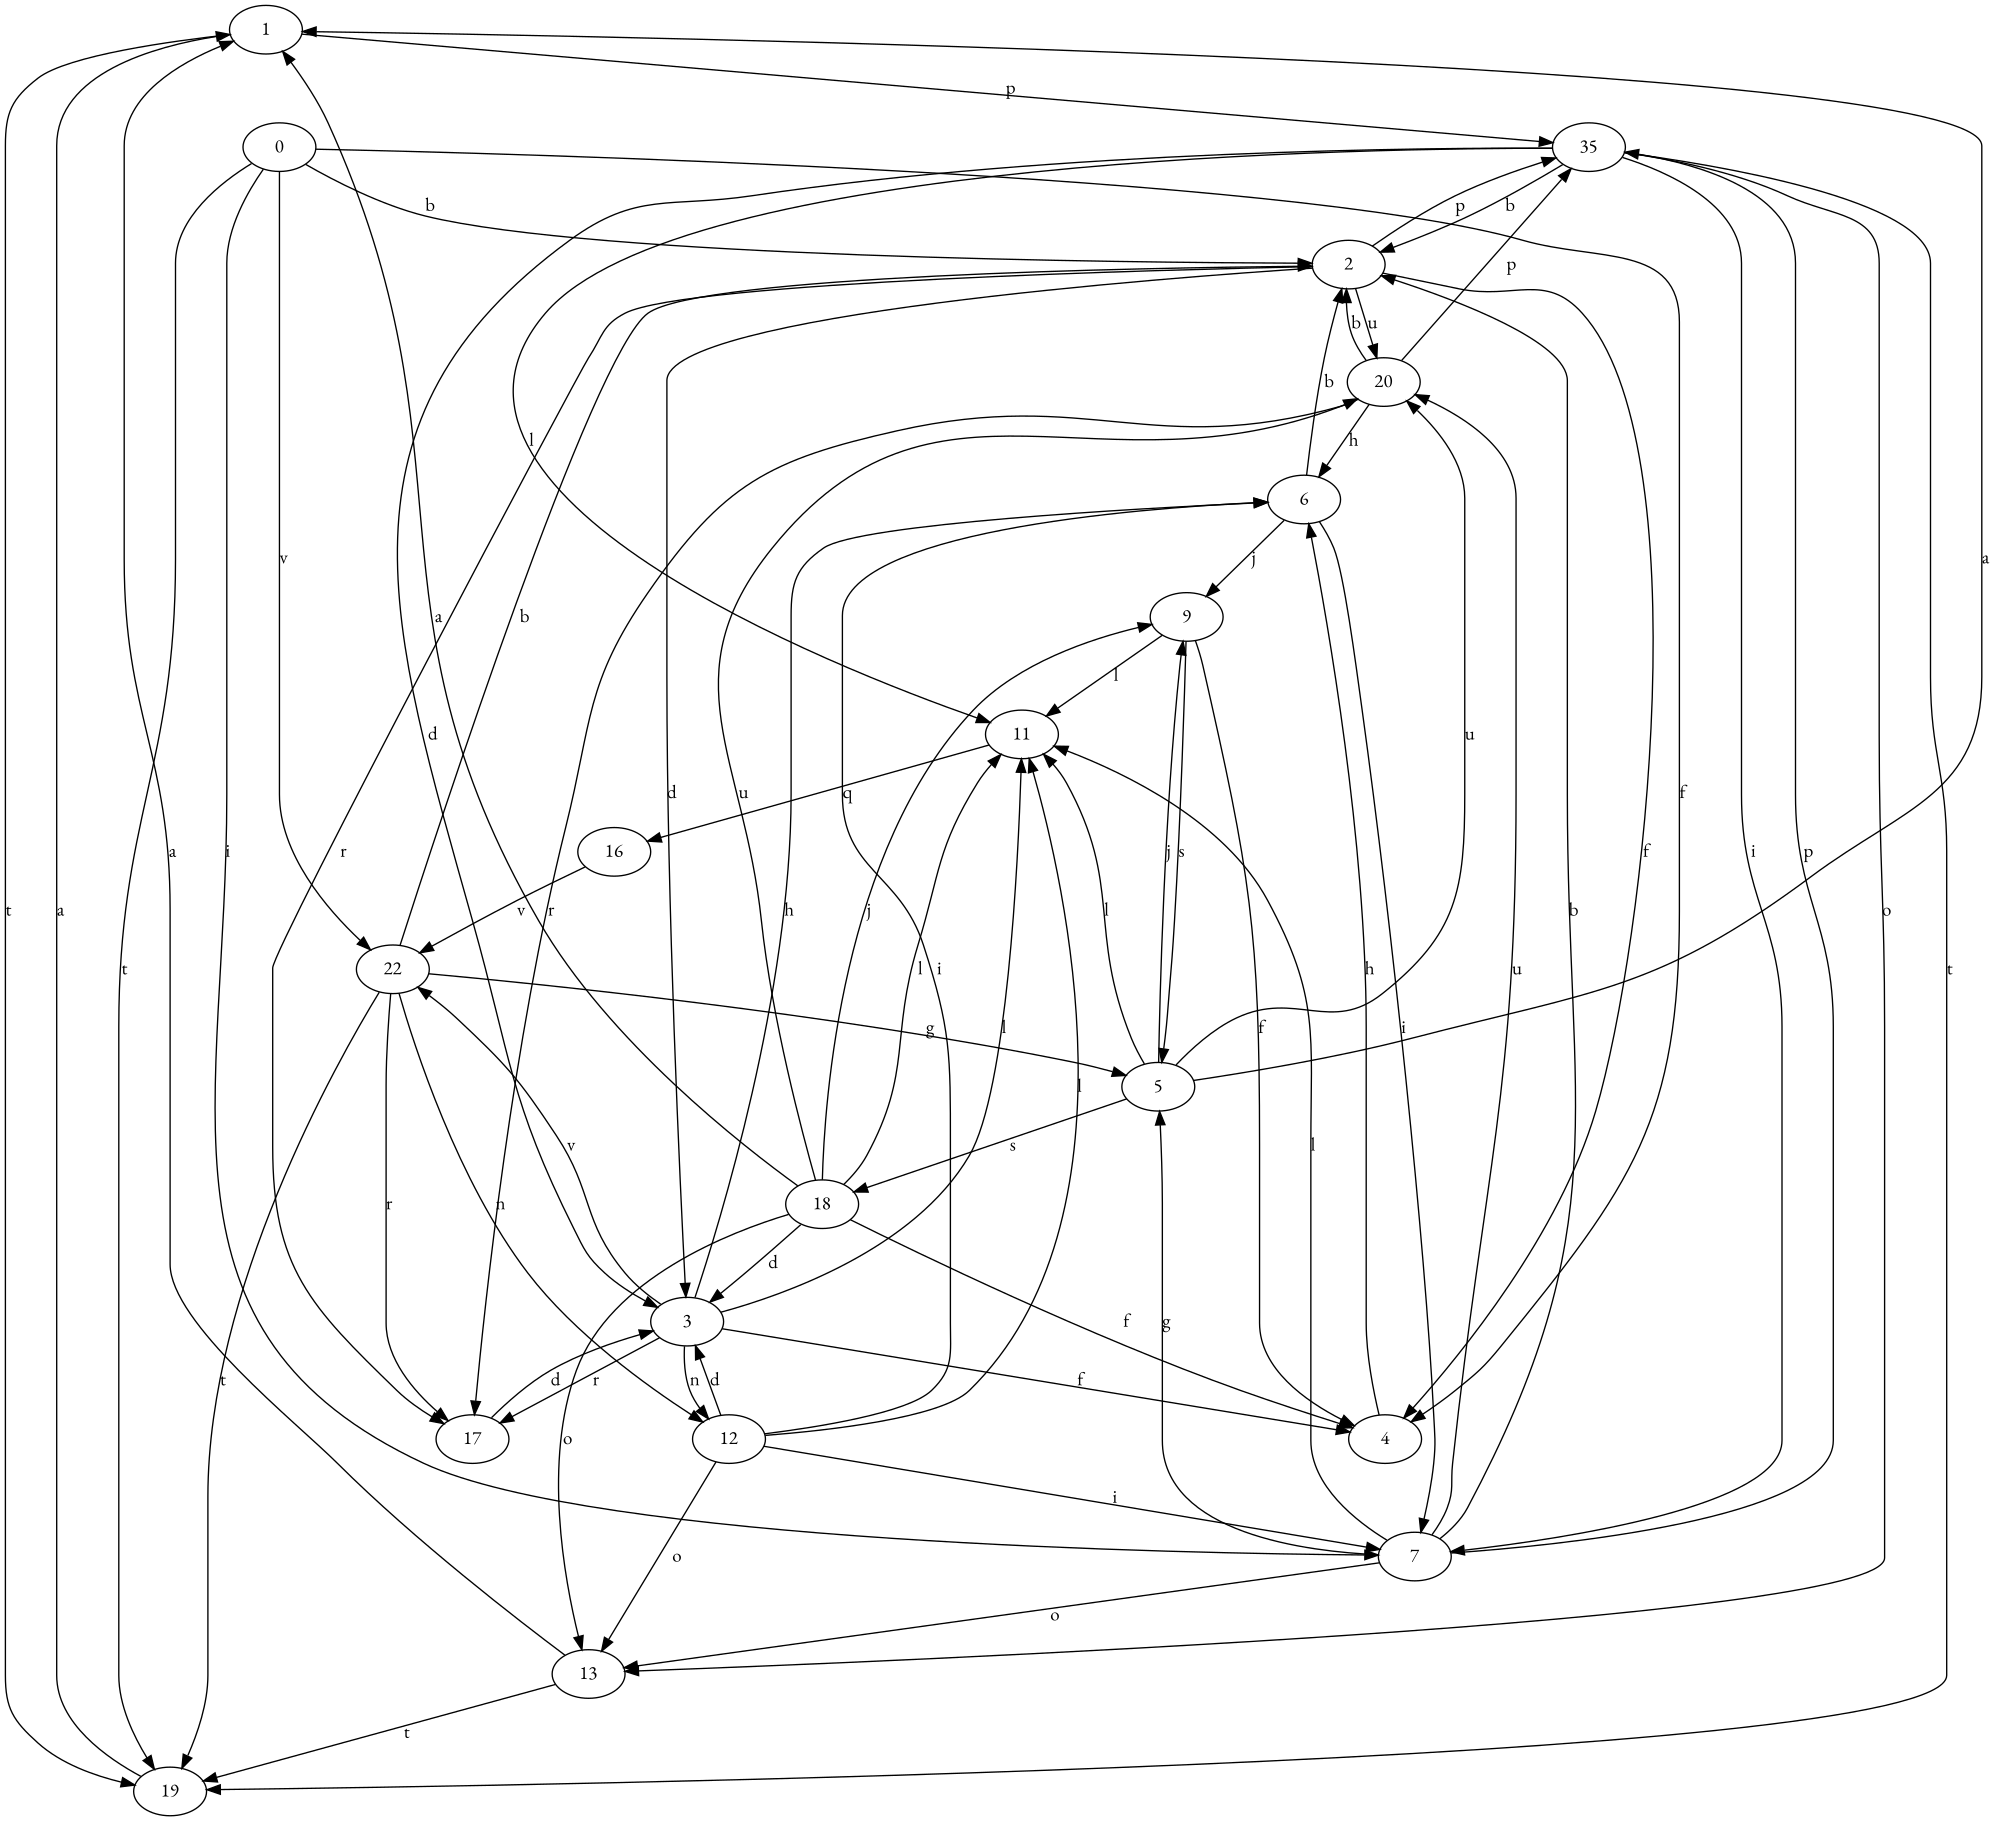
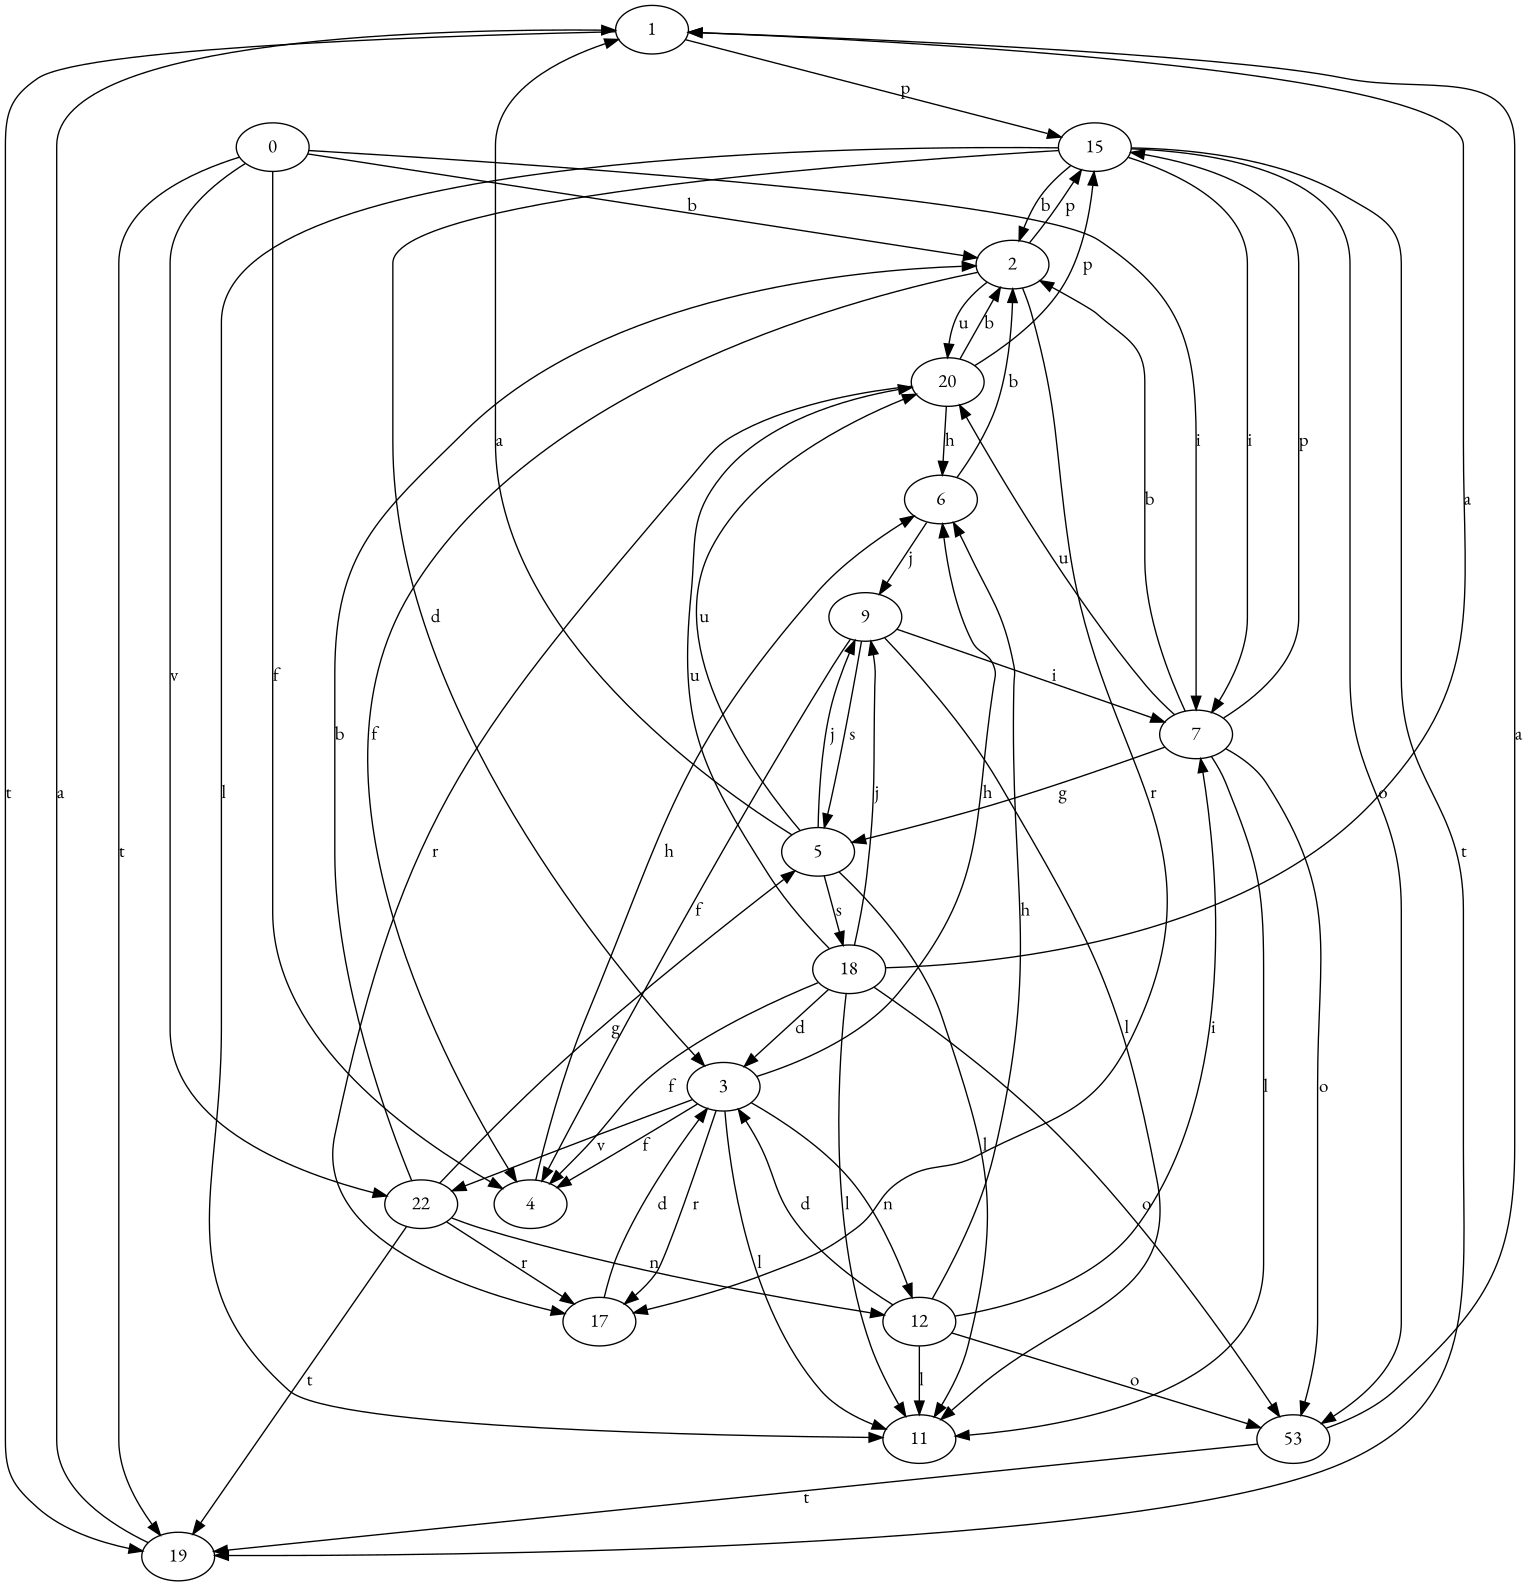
(1589, 147) -> (1095, 147)
(667, 500) -> none
(614, 852) -> none
(940, 969) -> (1026, 911)
(1399, 1017) -> (1024, 673)
(589, 1674) -> (1293, 1439)
